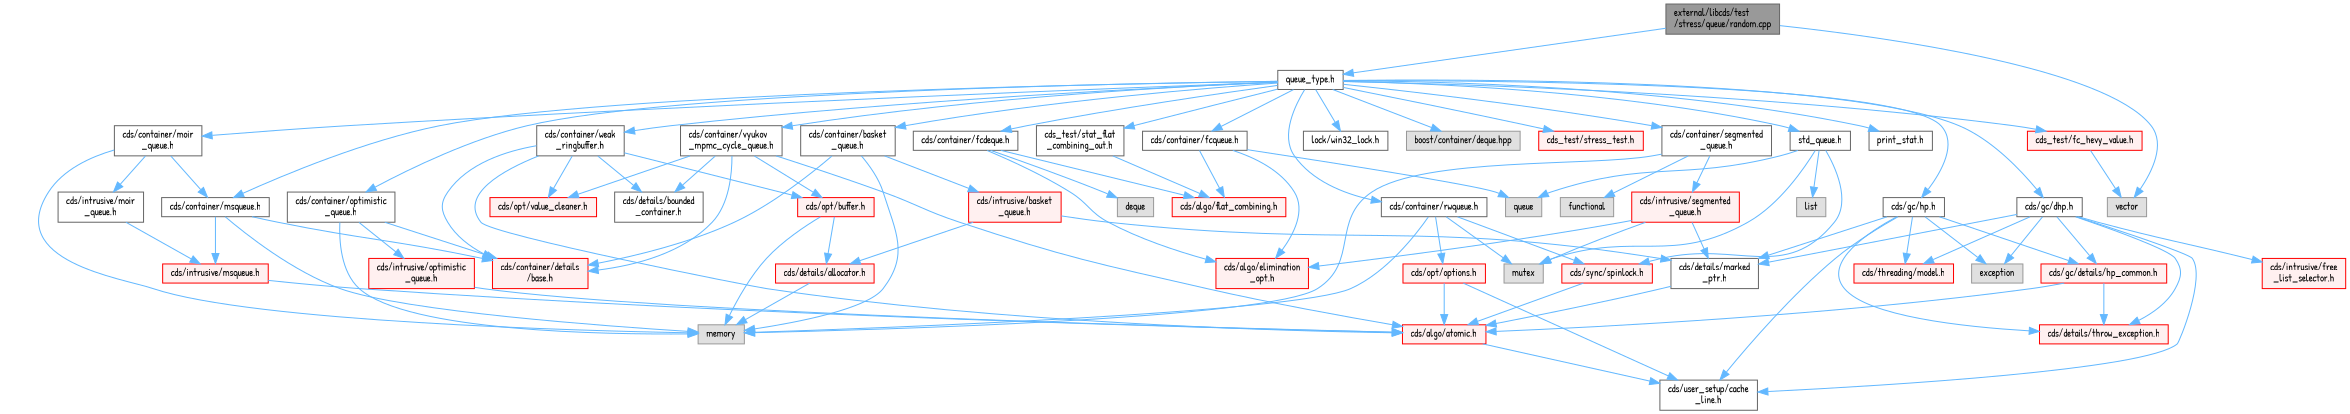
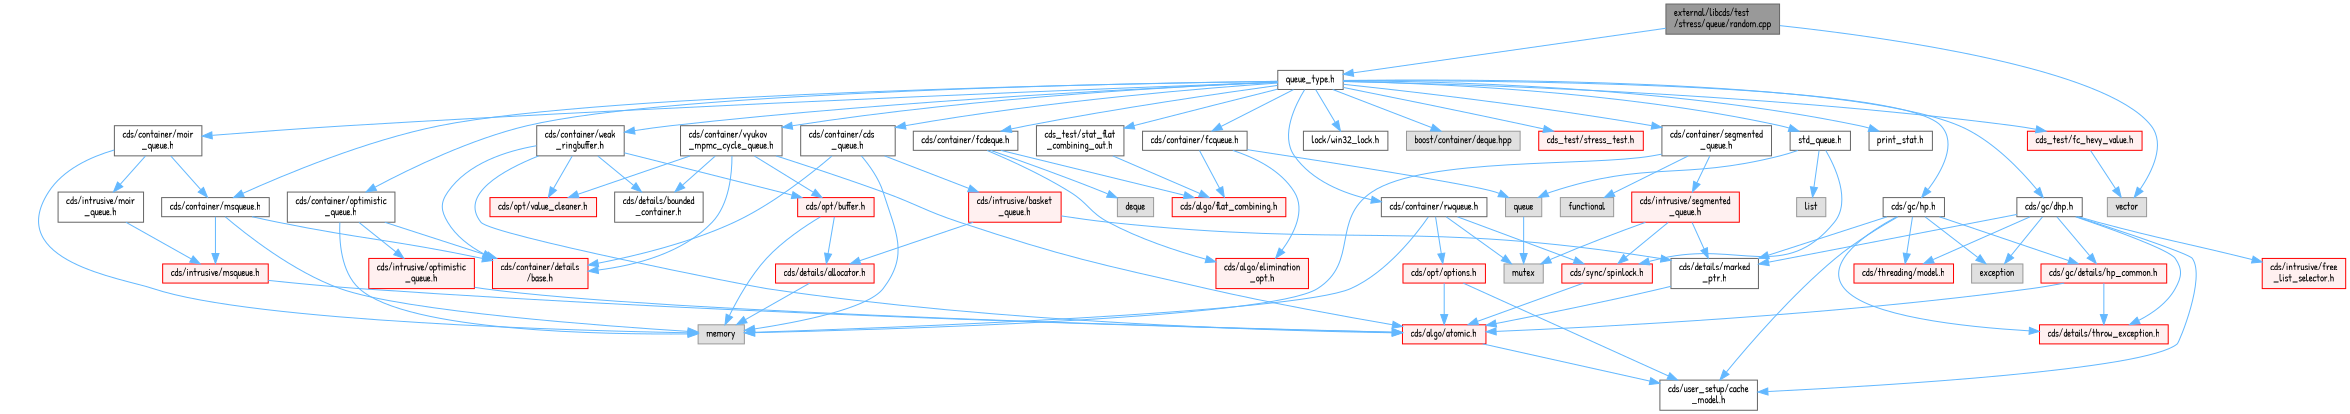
(848, 141) -> (848, 141)
(1706, 239) -> (1524, 235)
(1476, 246) -> (1647, 240)
(1709, 395) -> (1709, 395)
